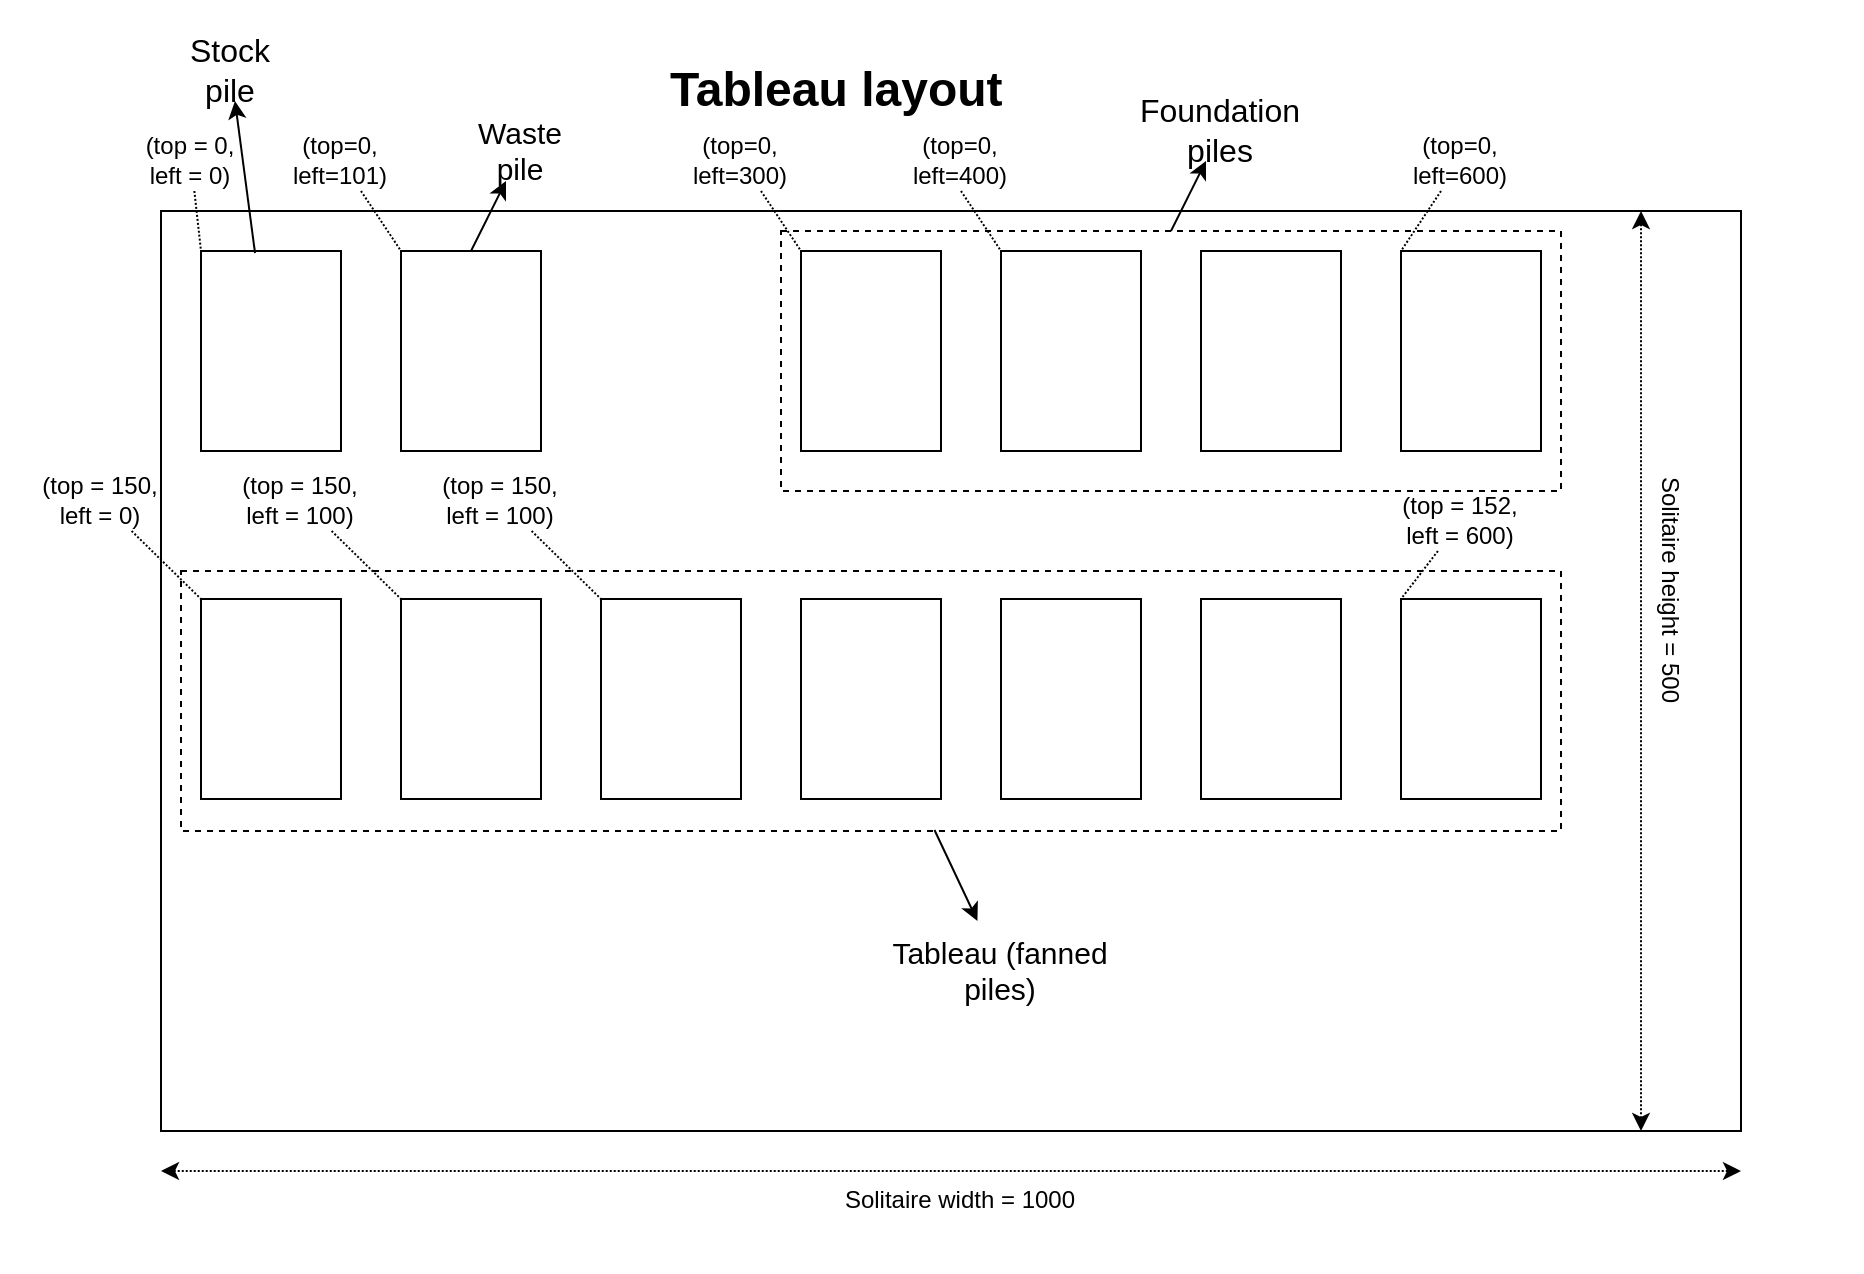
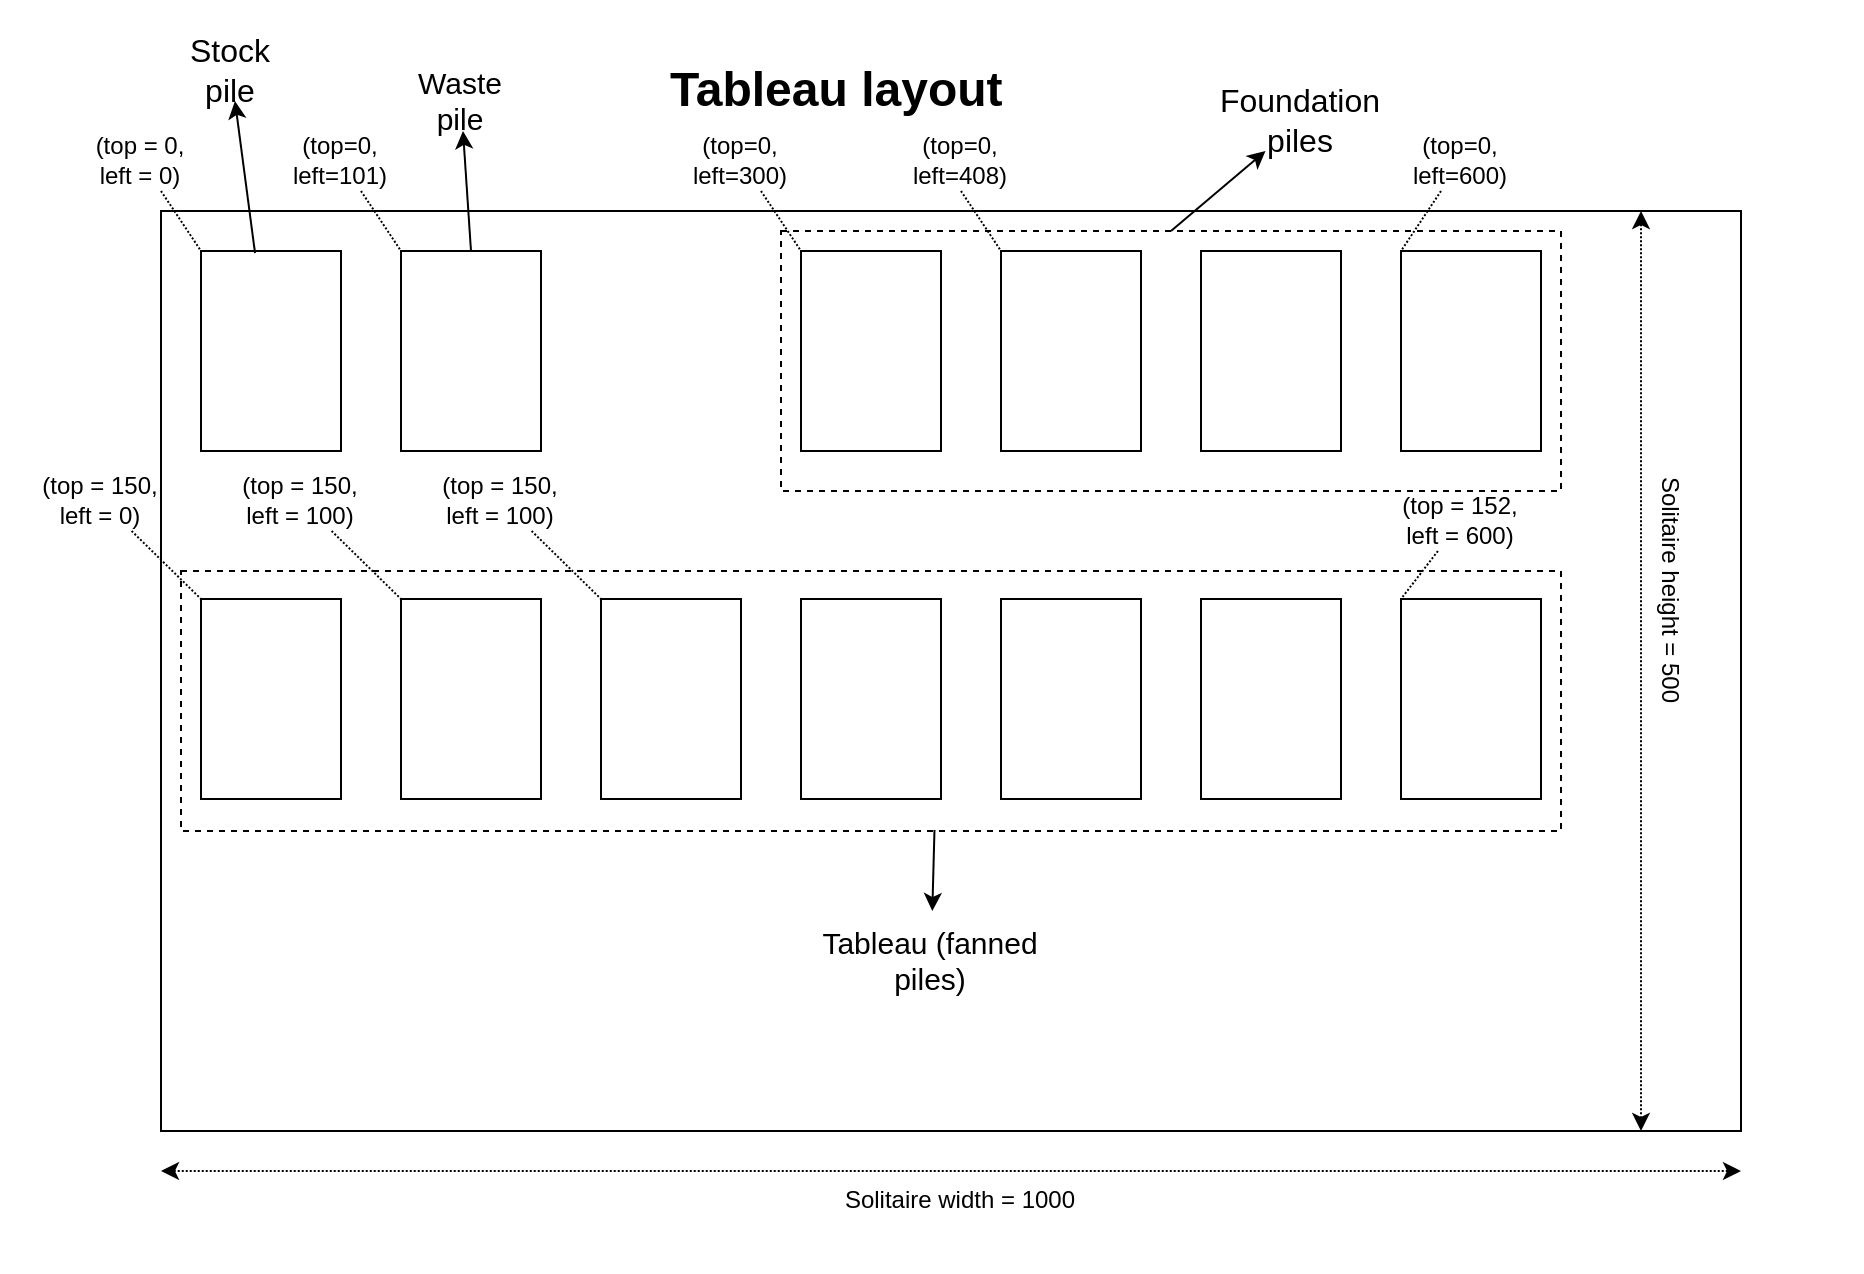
(1221, 131) -> (1301, 121)
(521, 151) -> (461, 101)
(191, 161) -> (141, 161)
(961, 161) -> (961, 161)
(1001, 971) -> (931, 961)
